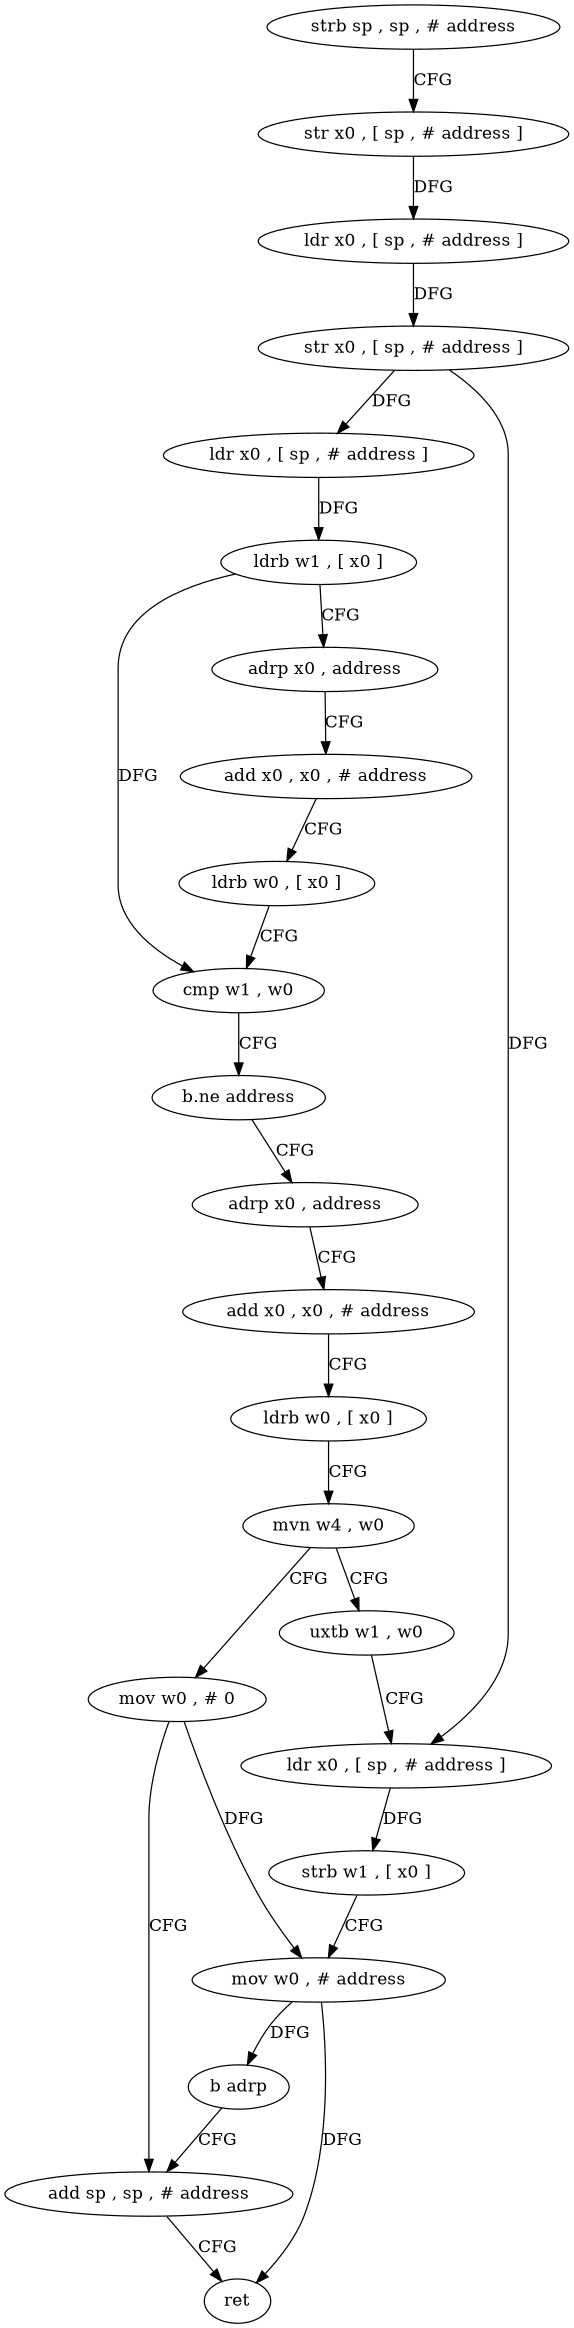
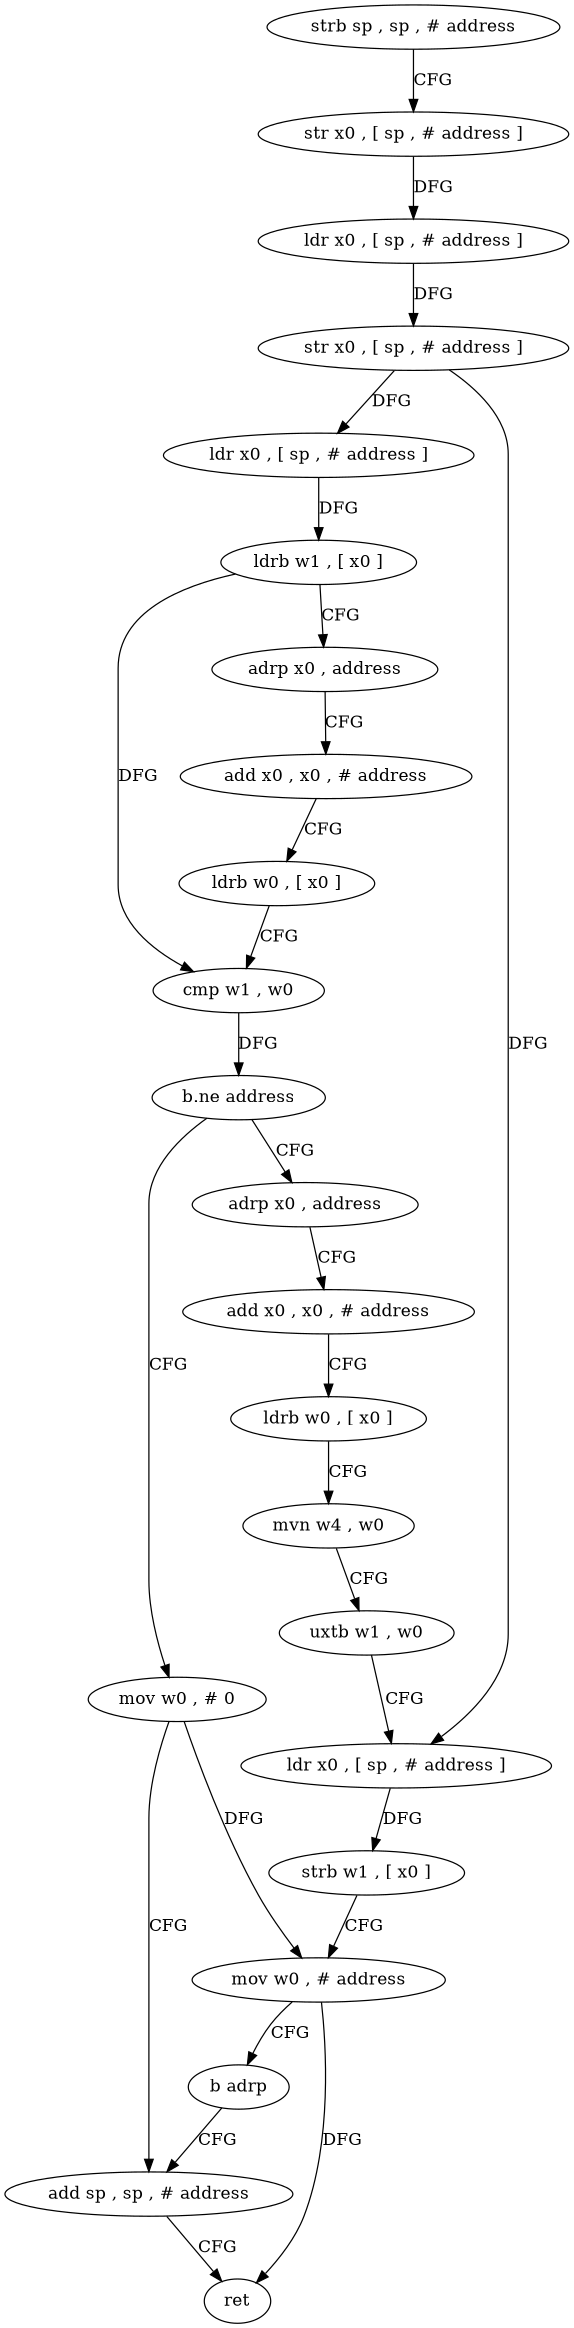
(258, 1044) -> (258, 1044)
(257, 1608) -> (149, 1382)
(290, 2033) -> (290, 2033)
